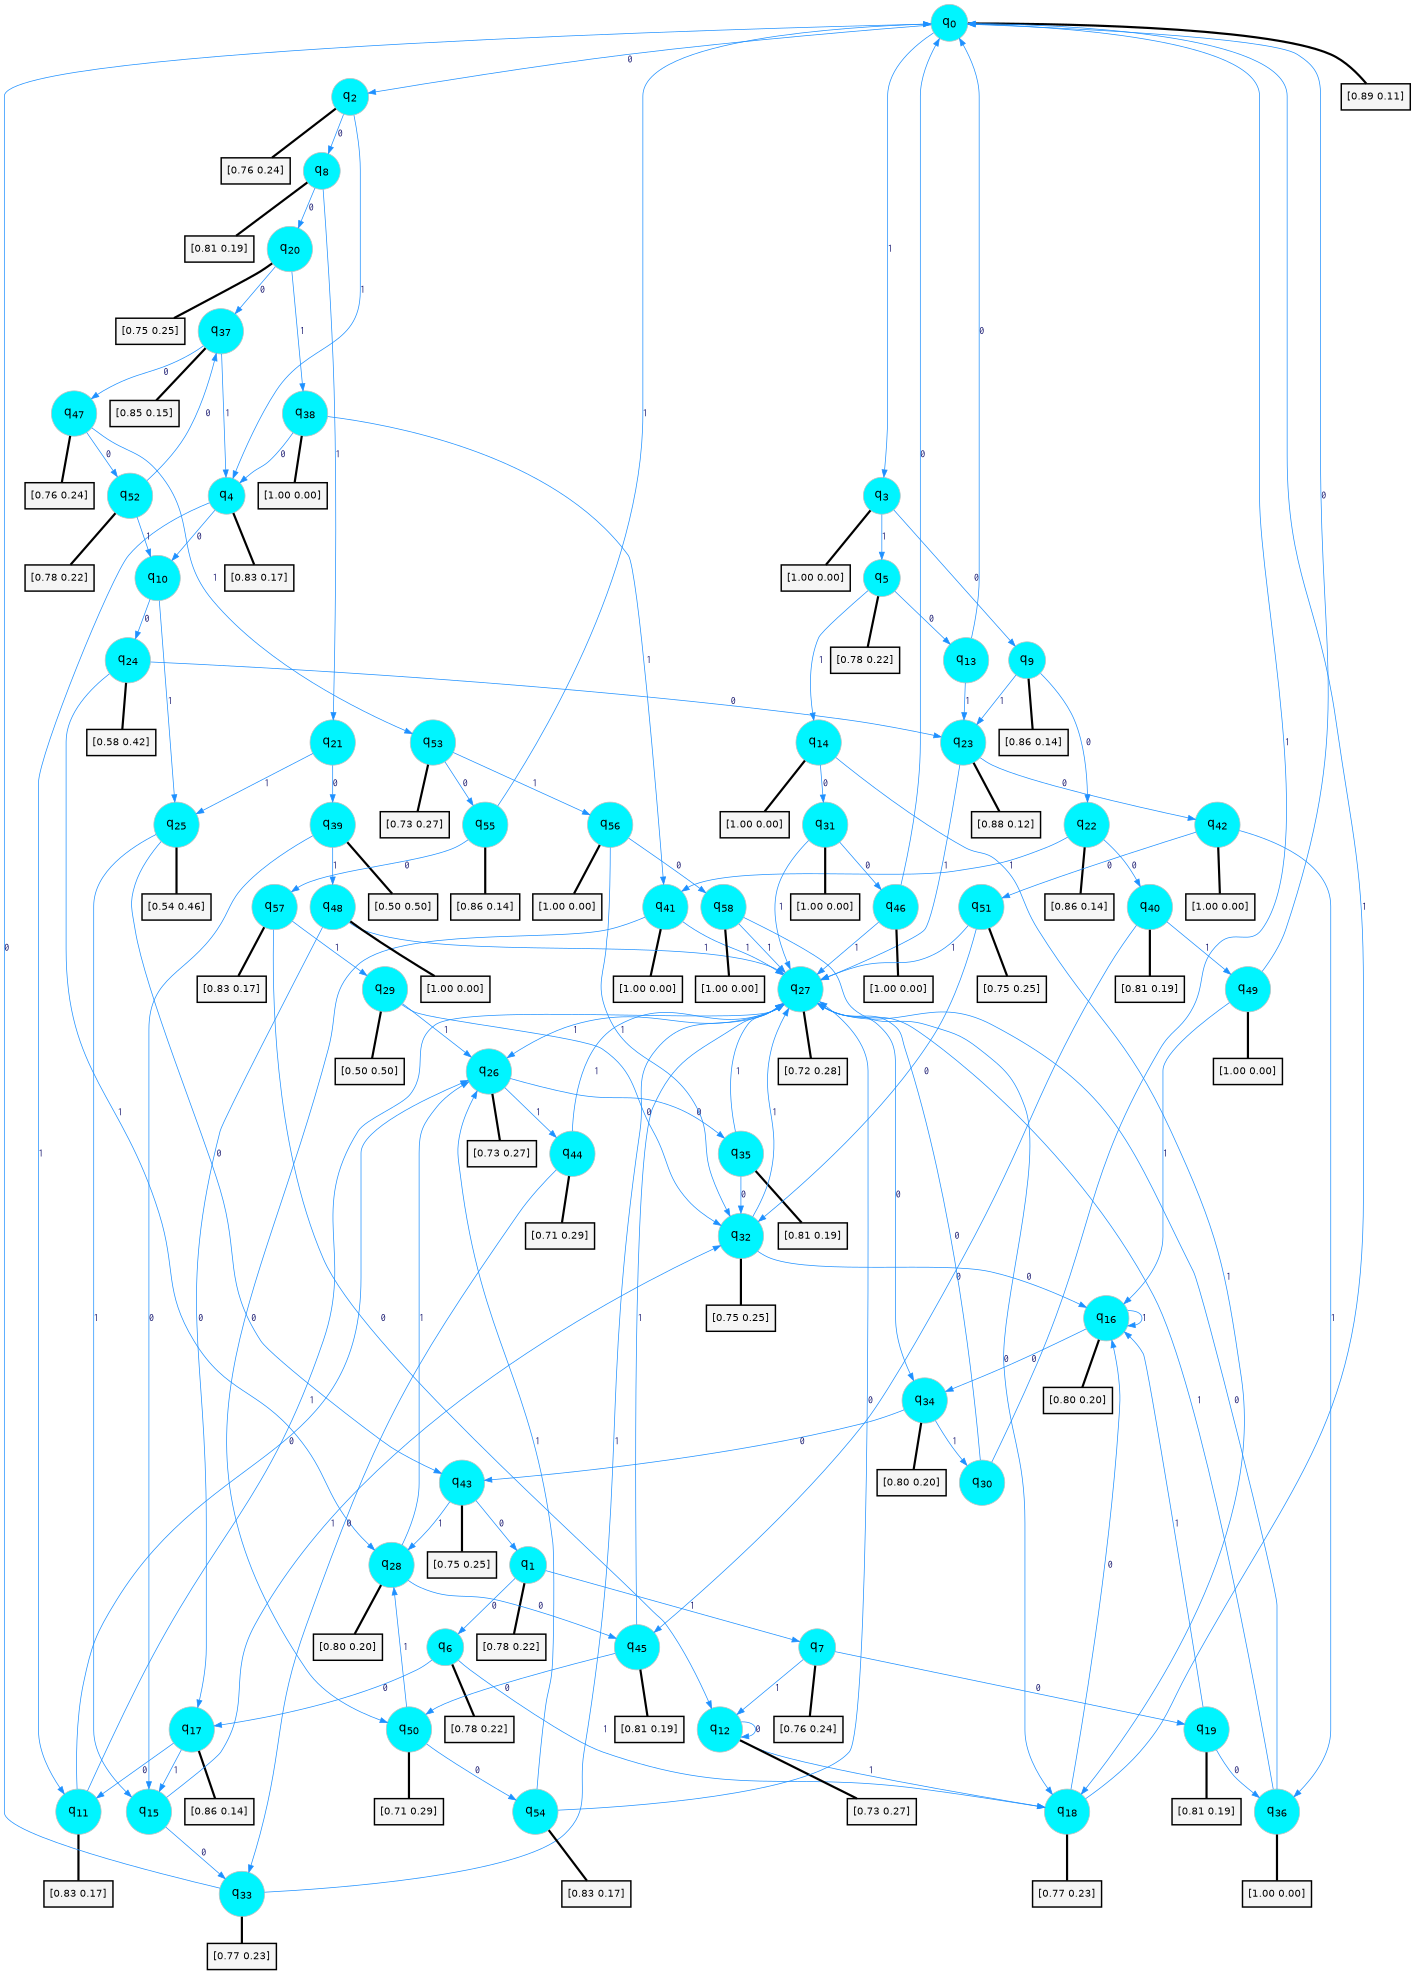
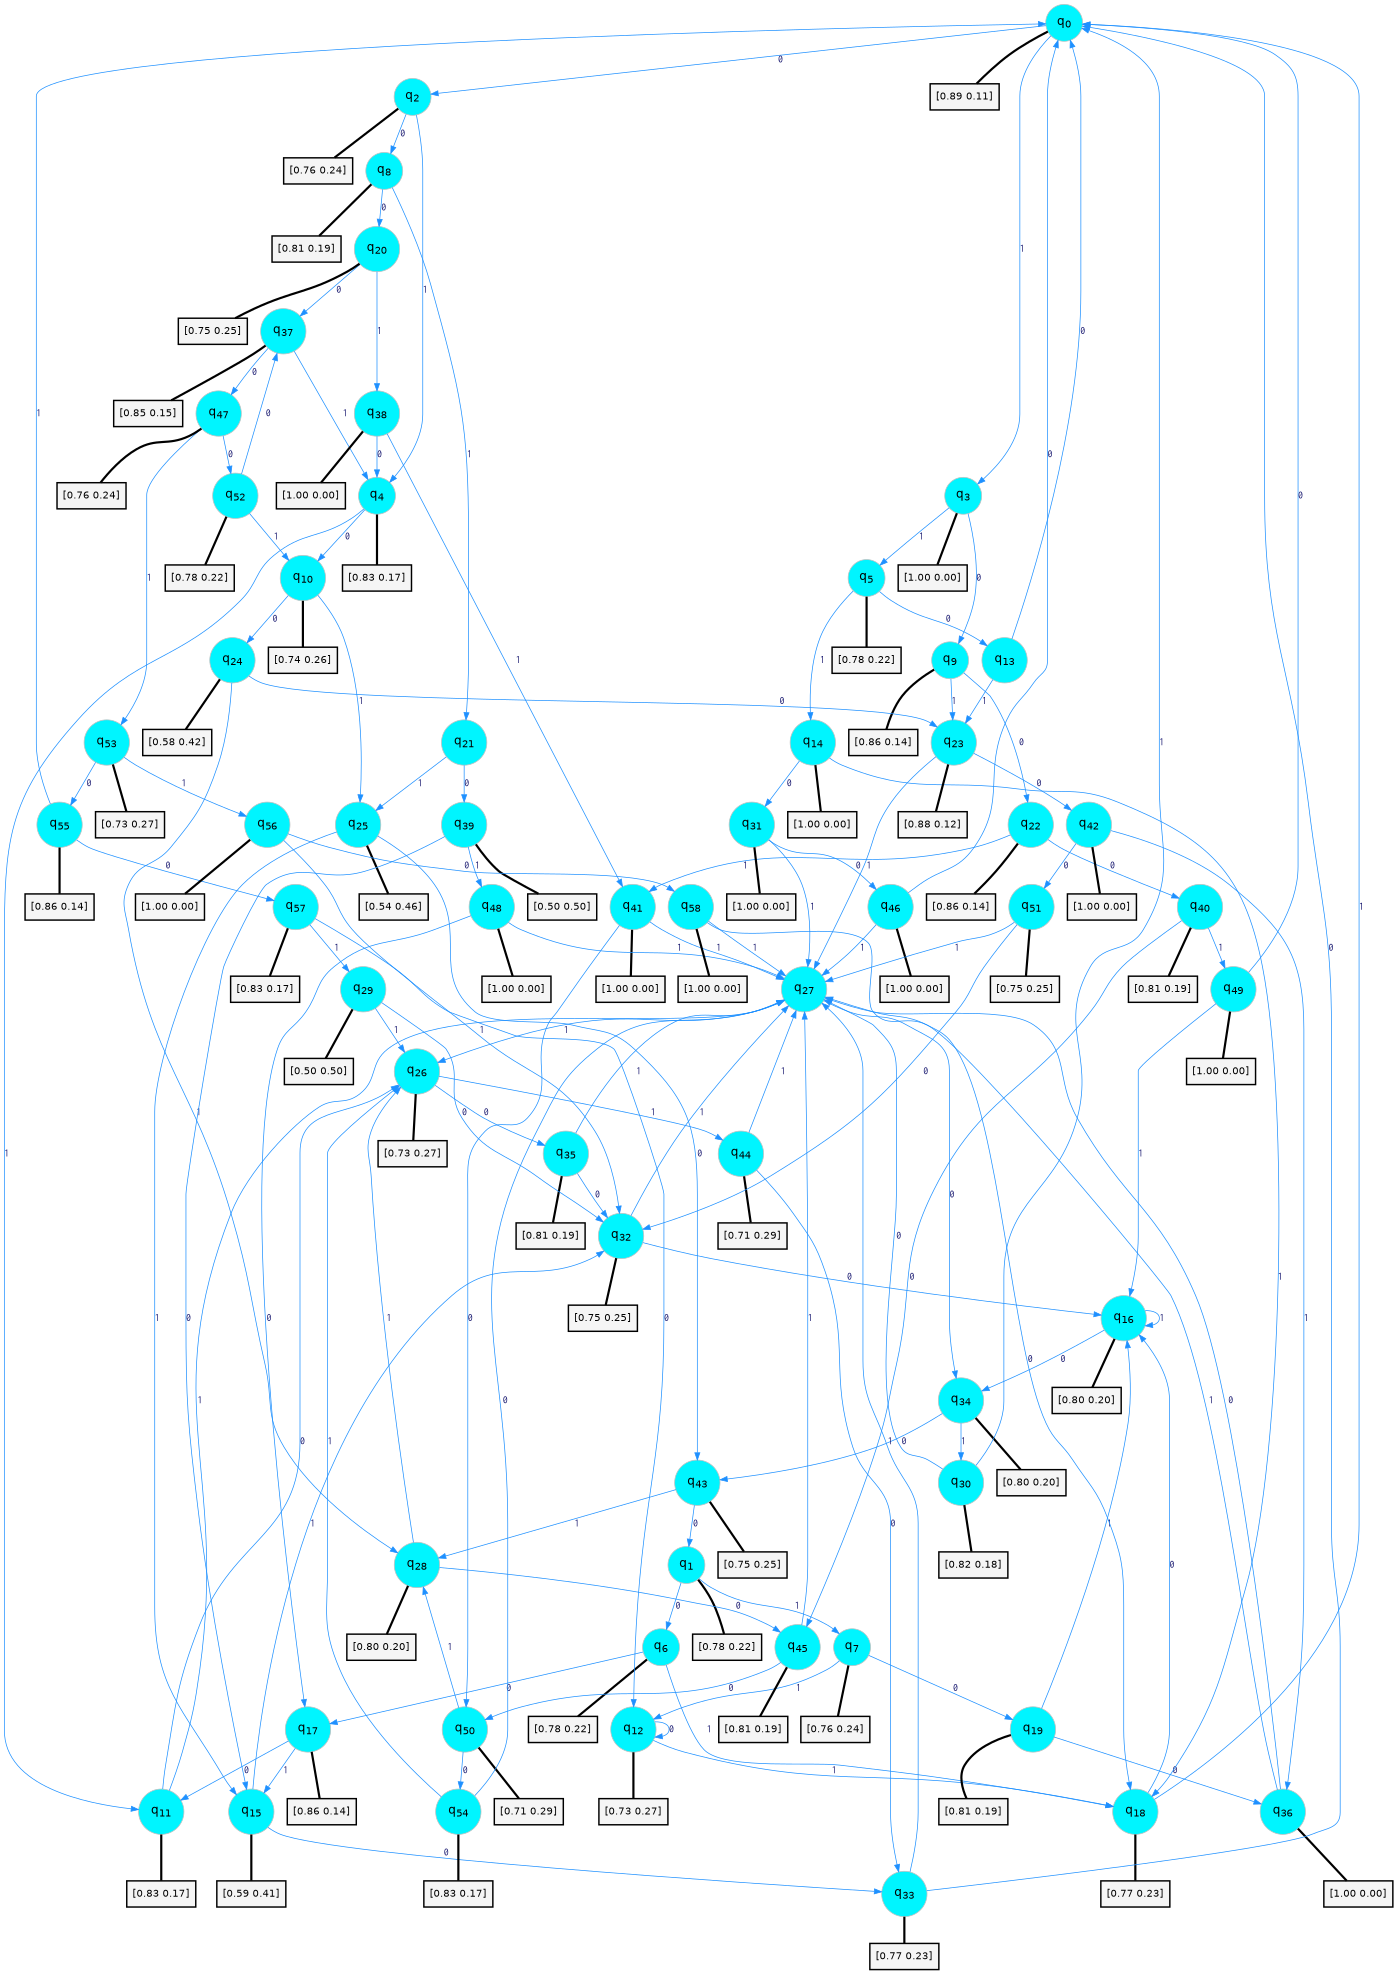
none -> (303, 660)
(813, 1071) -> none
none -> (973, 1565)
none -> (251, 1894)
